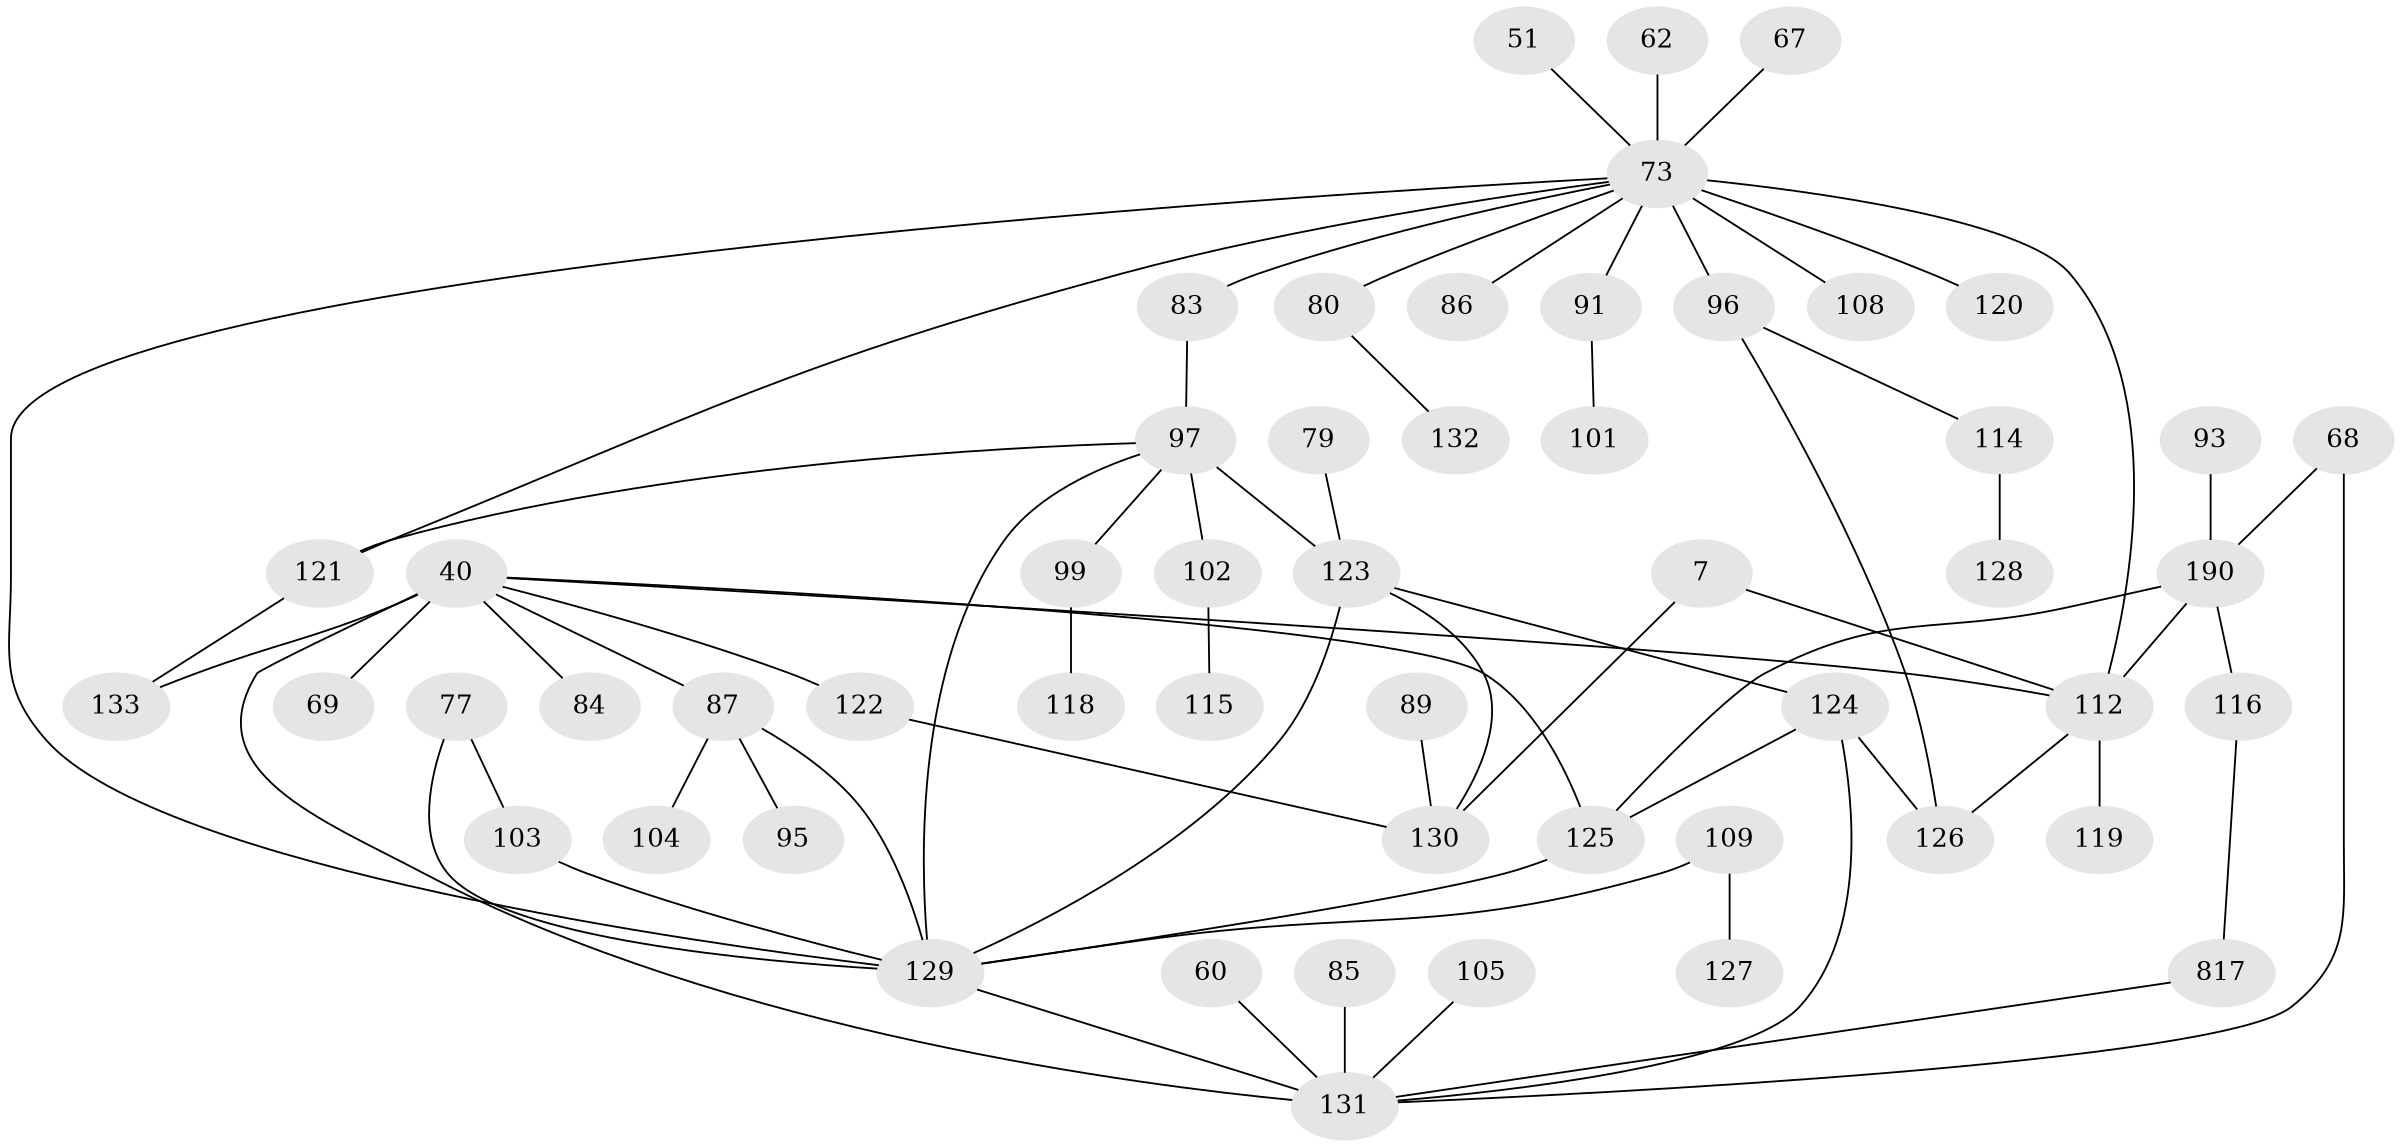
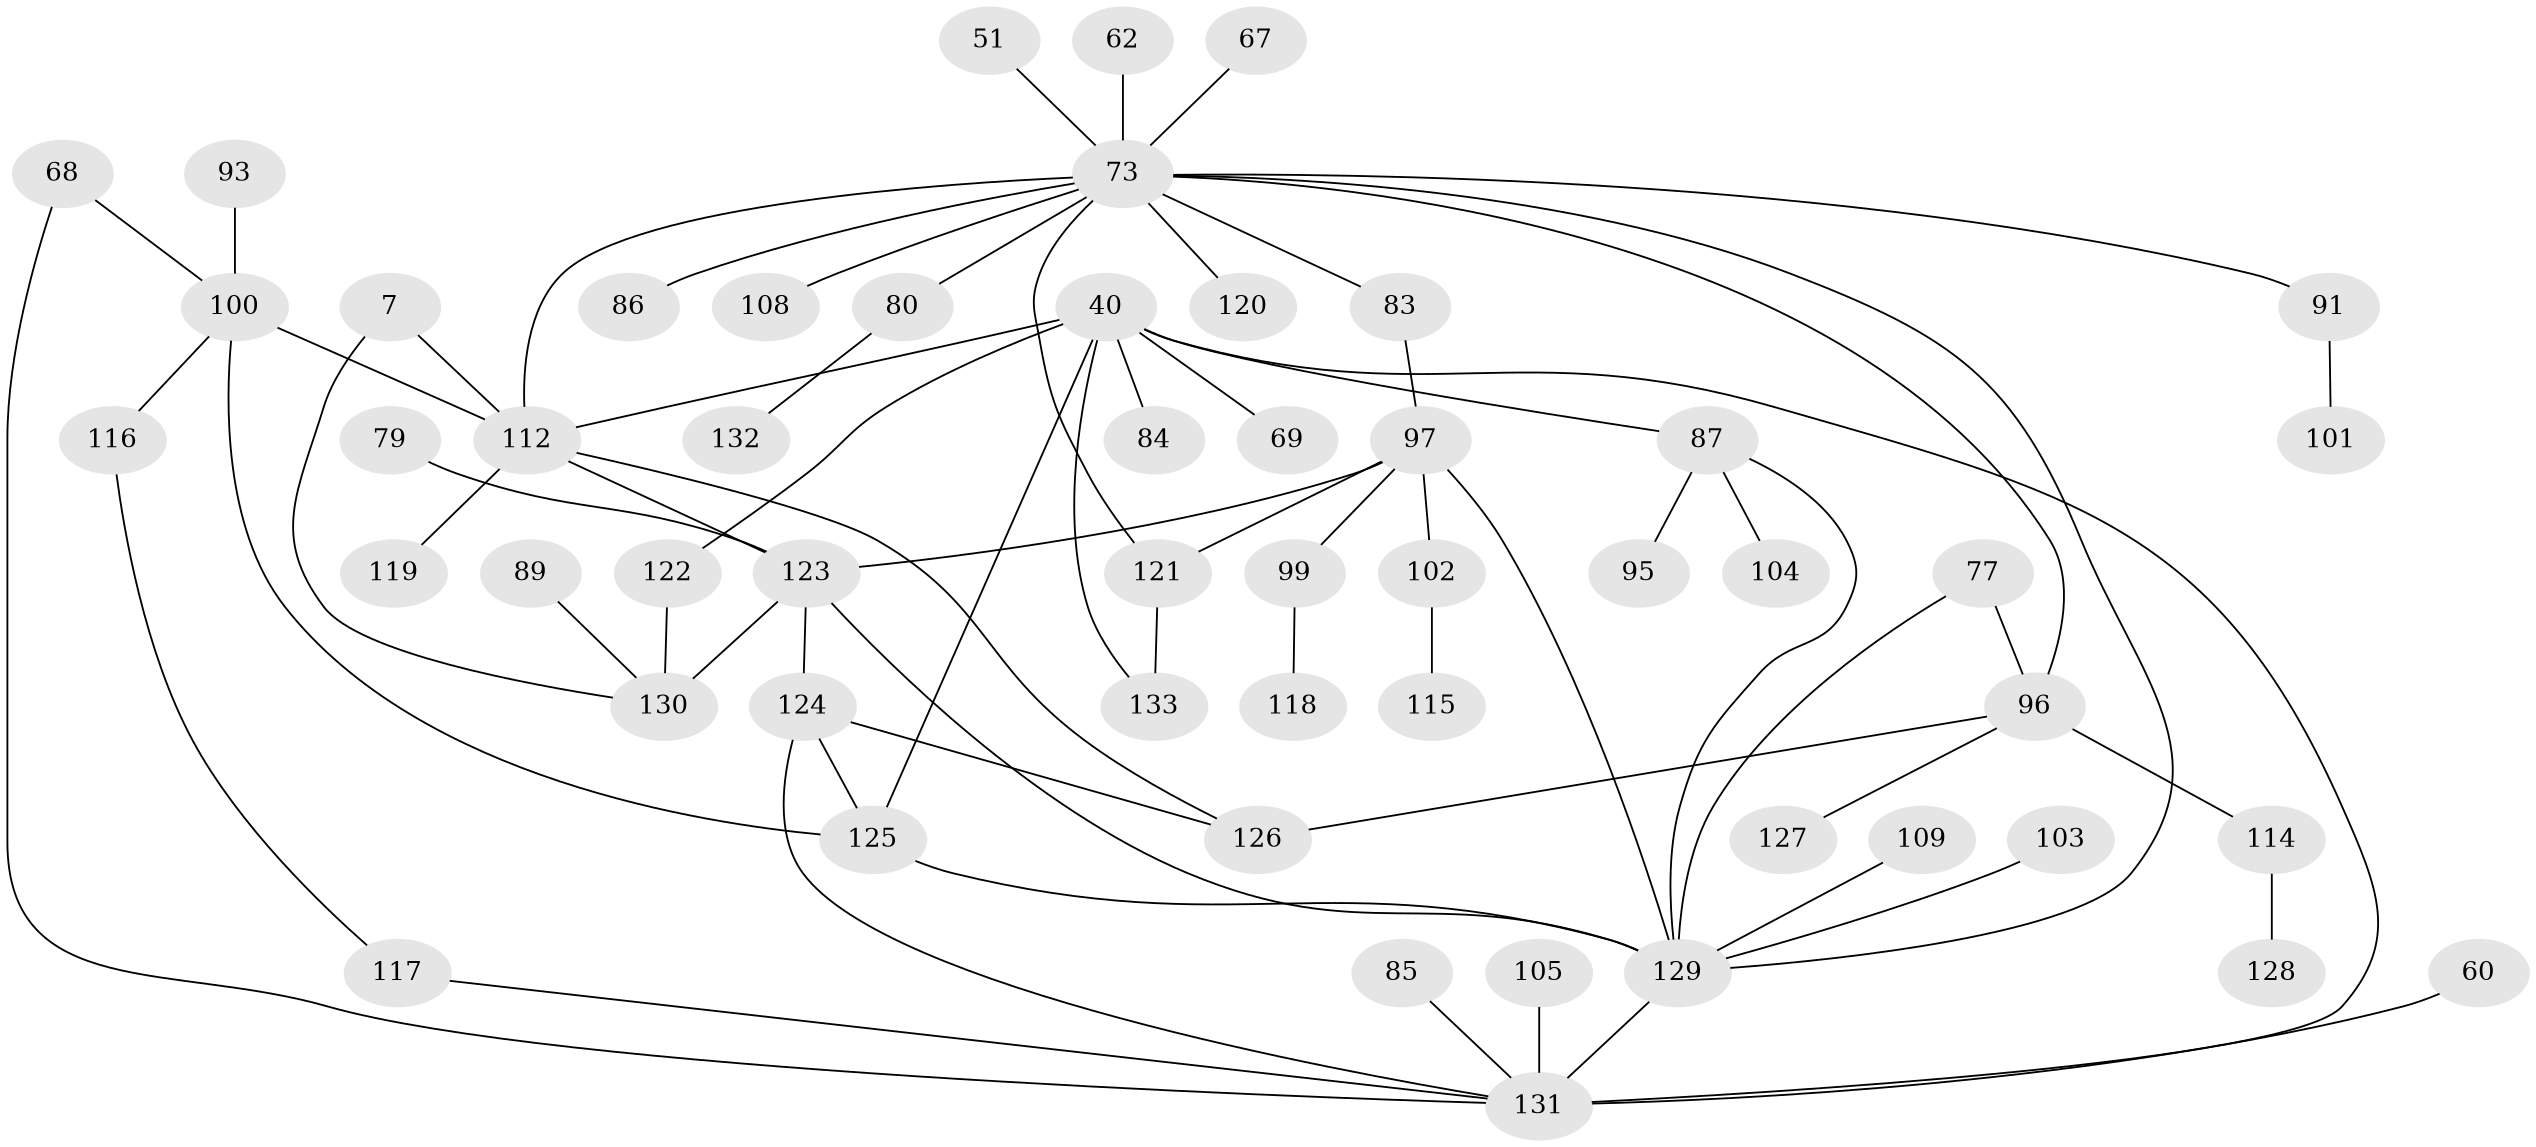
none -> (667, 507)
(2211, 574) -> (235, 307)
(487, 773) -> (2009, 640)
(1730, 907) -> (1910, 773)
(2222, 973) -> (398, 973)
